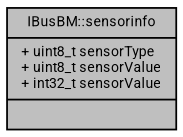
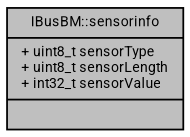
(92, 68) -> (95, 68)
